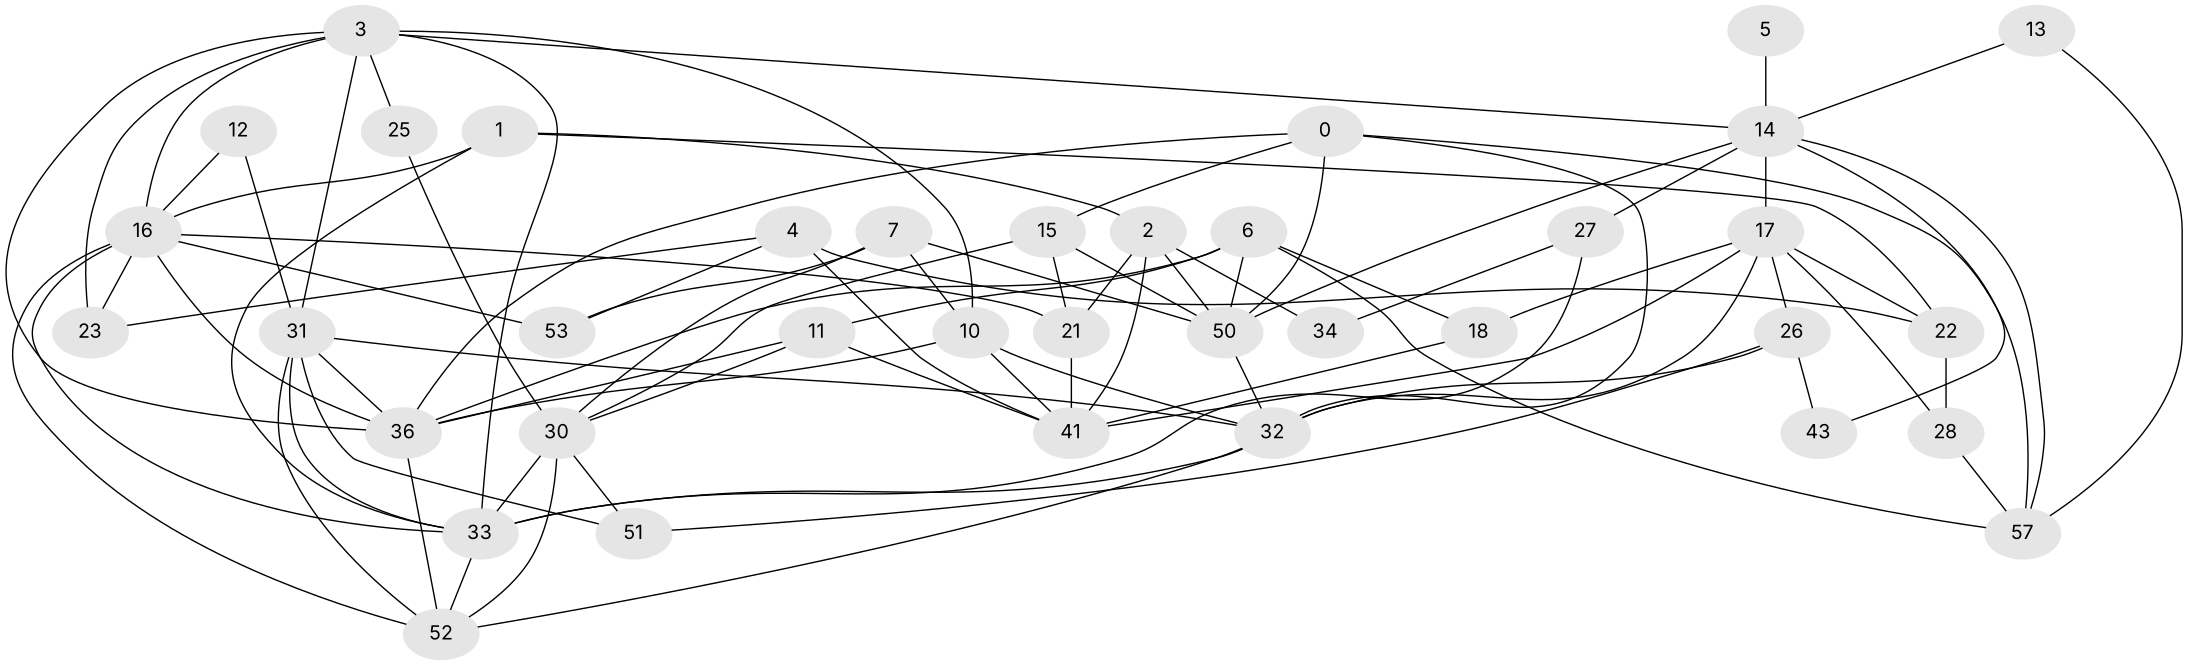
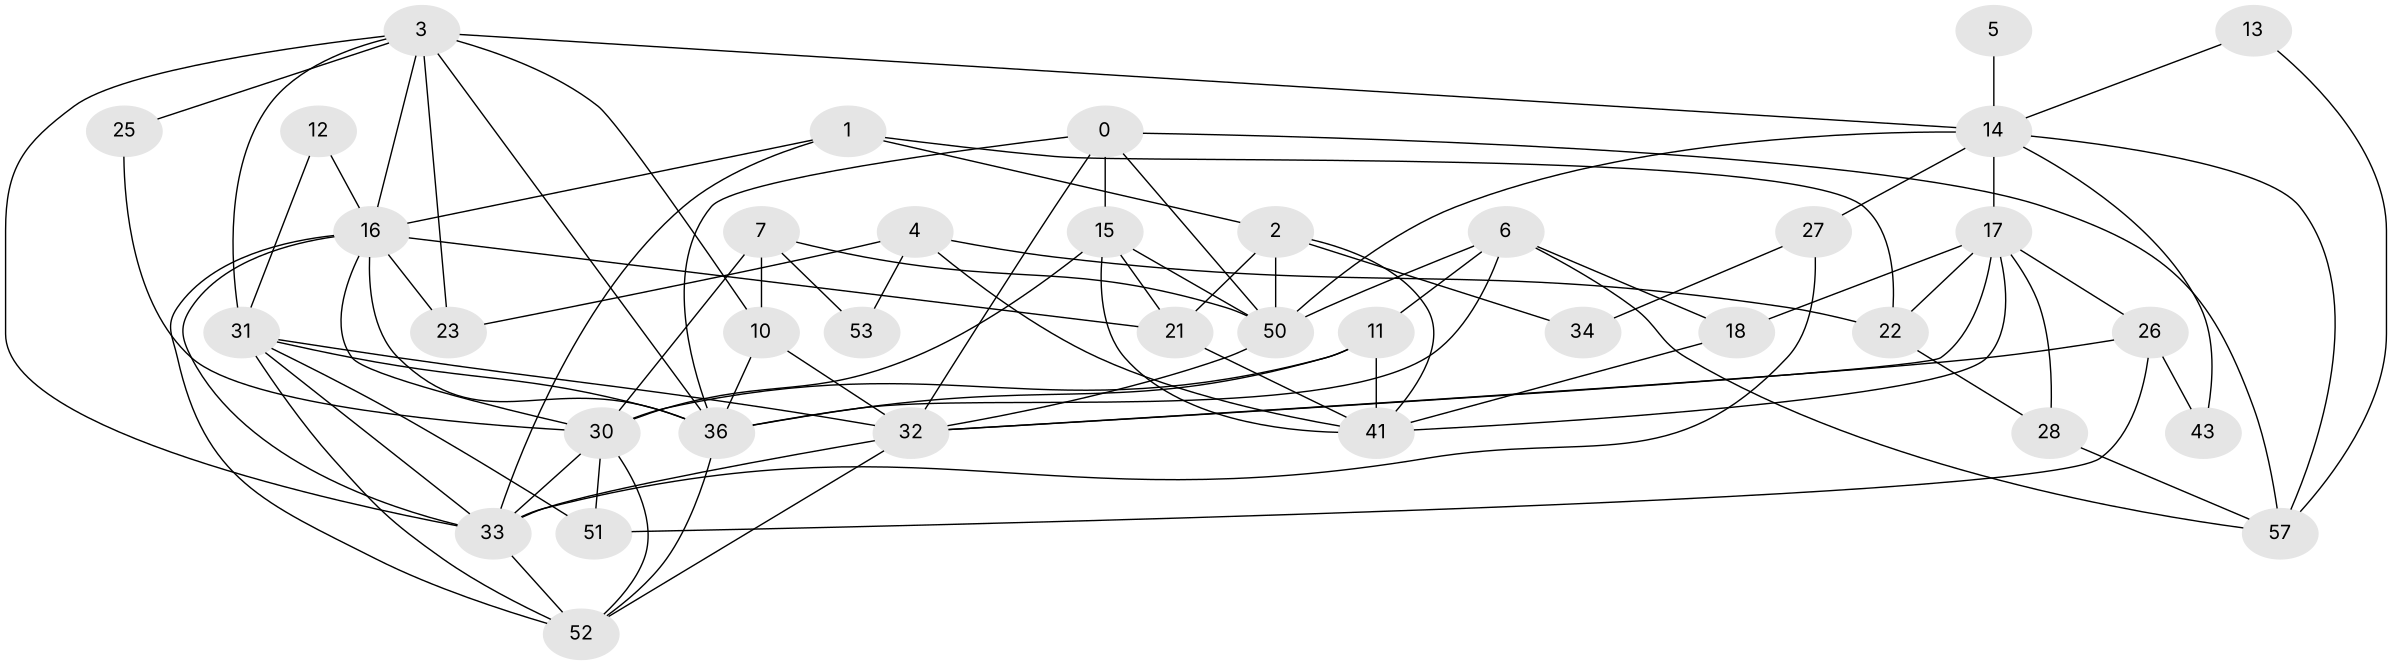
(350, 282) -> (406, 381)
(1021, 383) -> (1128, 360)
